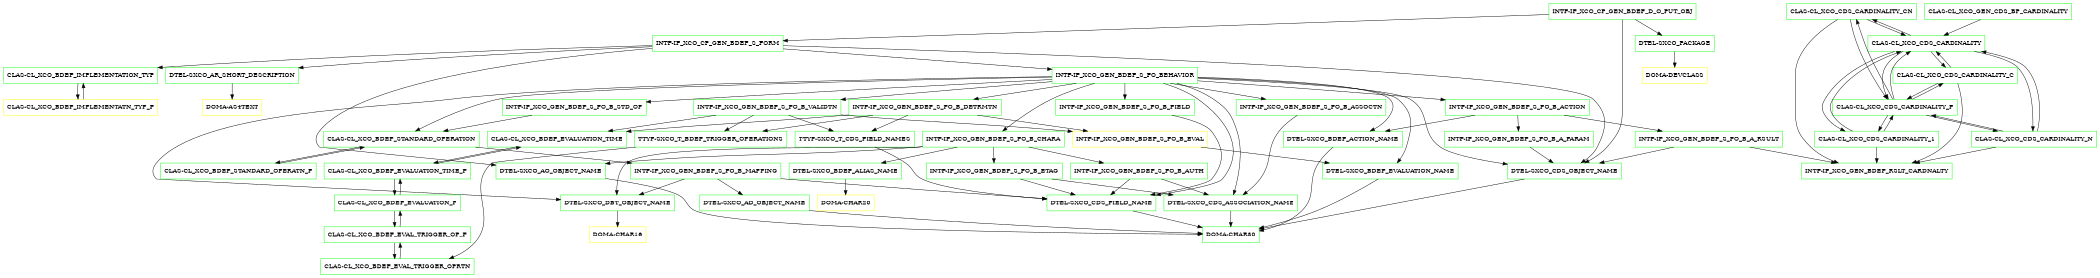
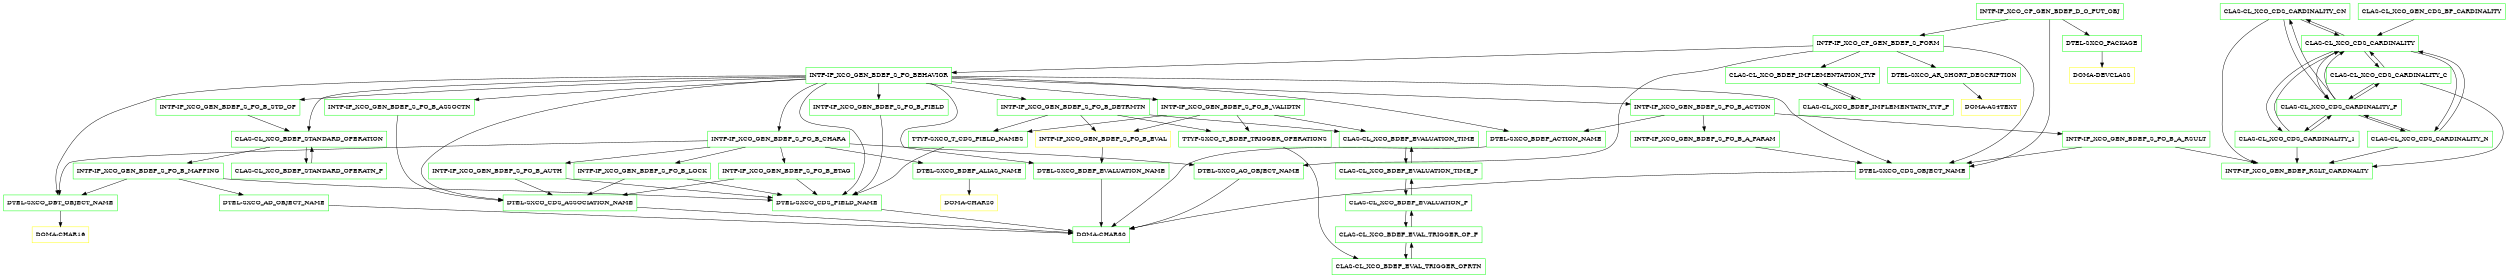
(81, 107) -> (1876, 107)
none -> (642, 171)
